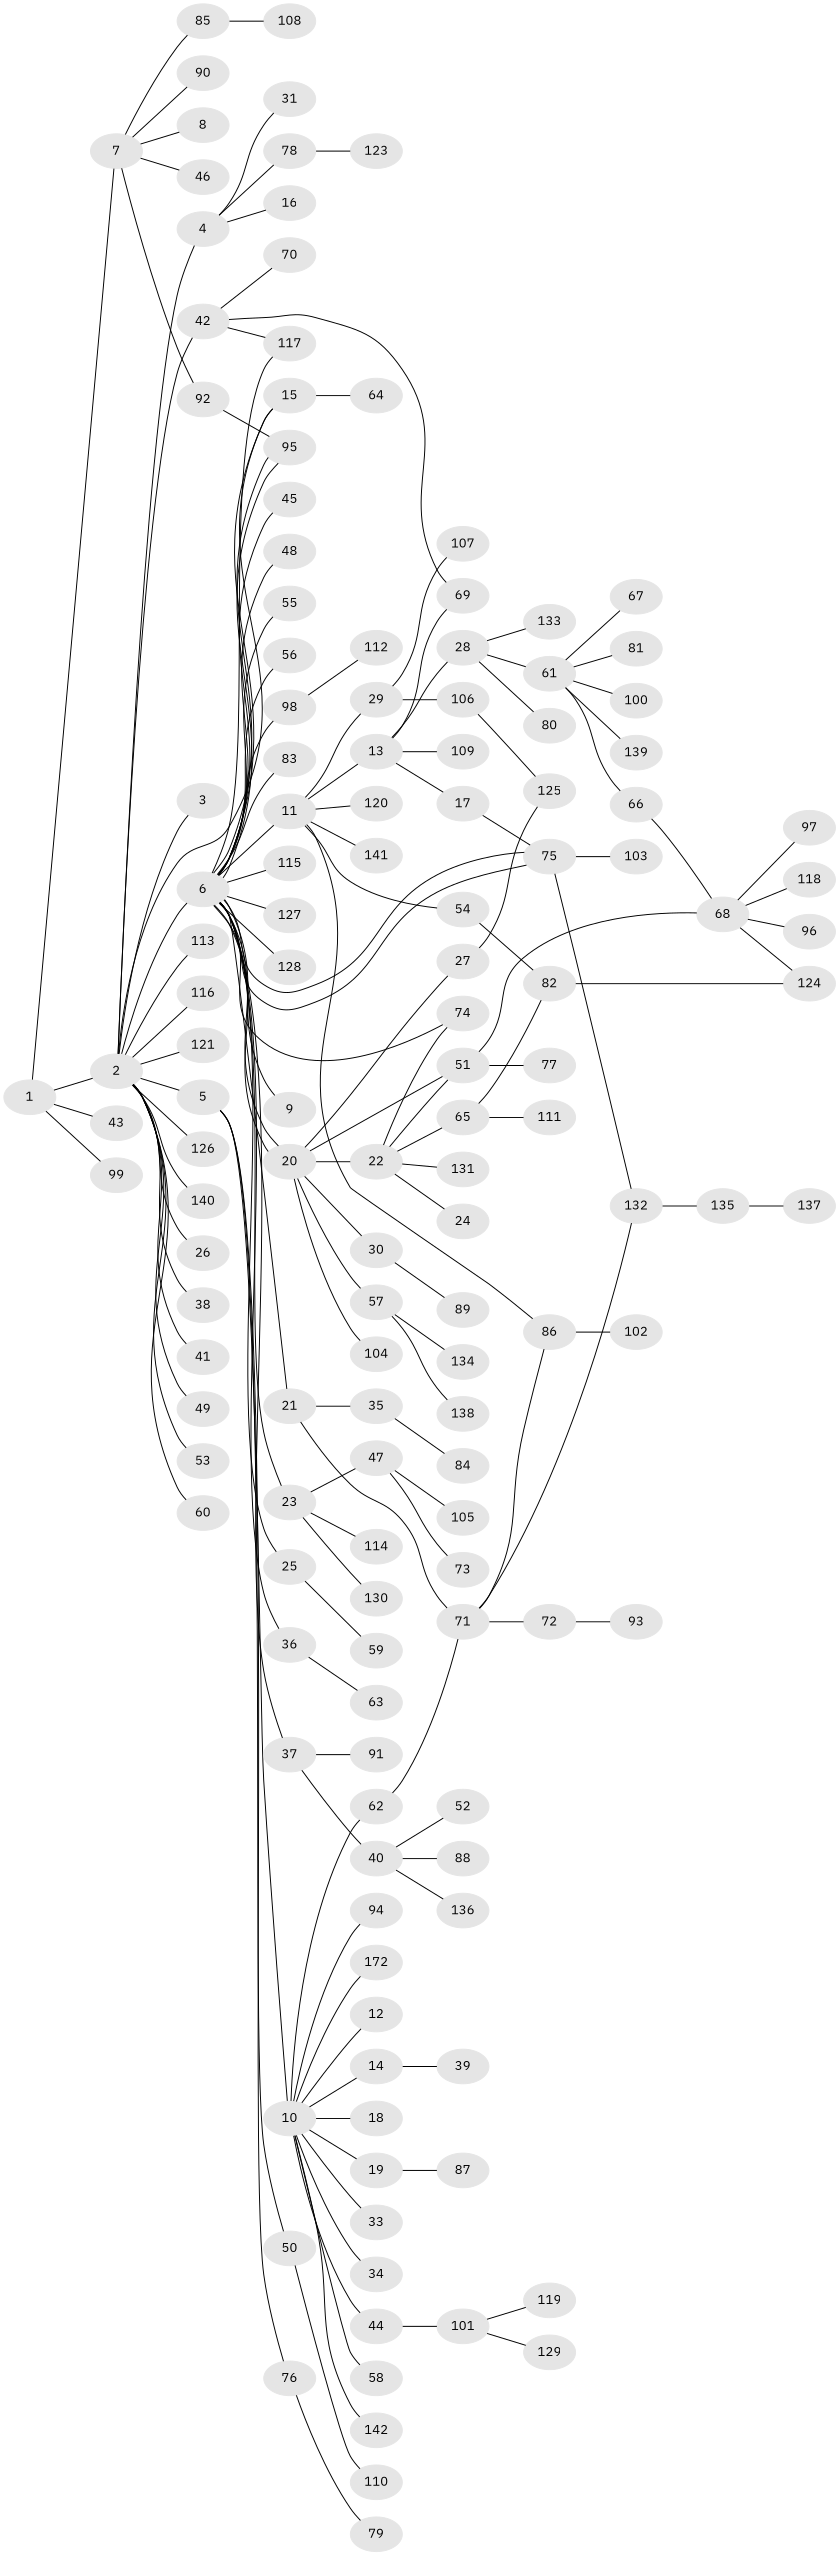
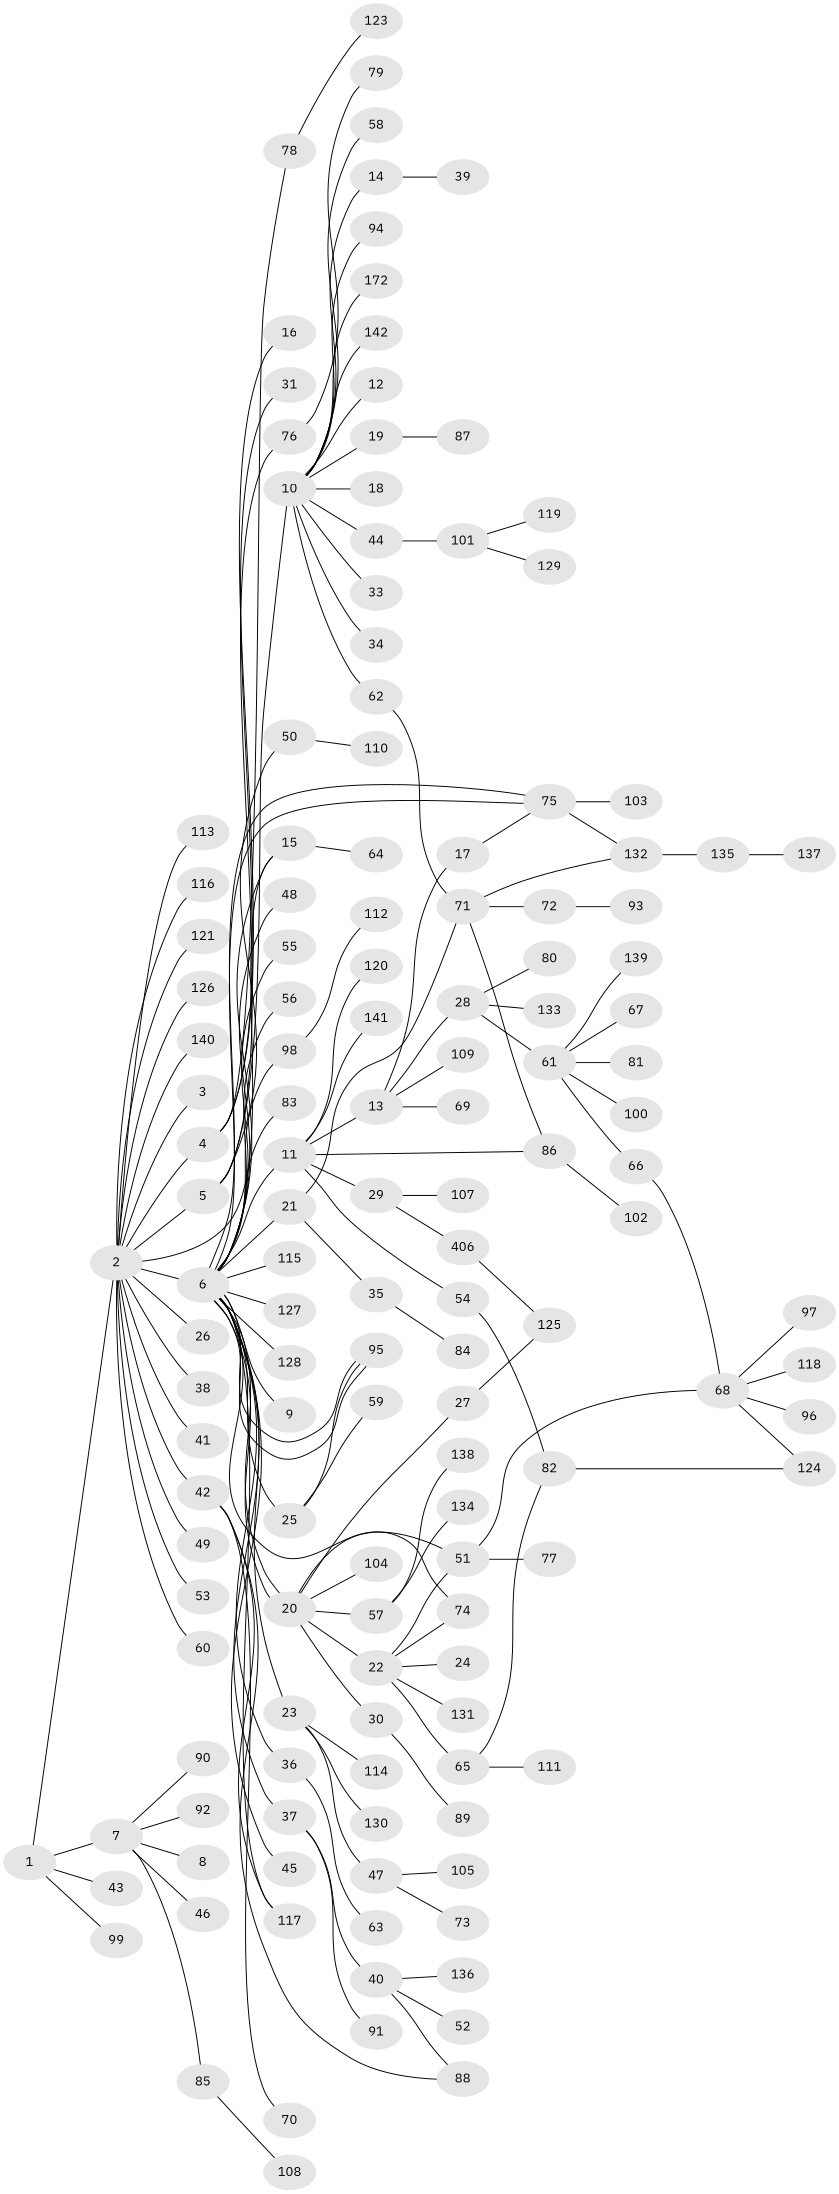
(410, 384) -> (252, 1908)
(244, 422) -> (330, 1446)
(463, 700) -> (463, 1247)
